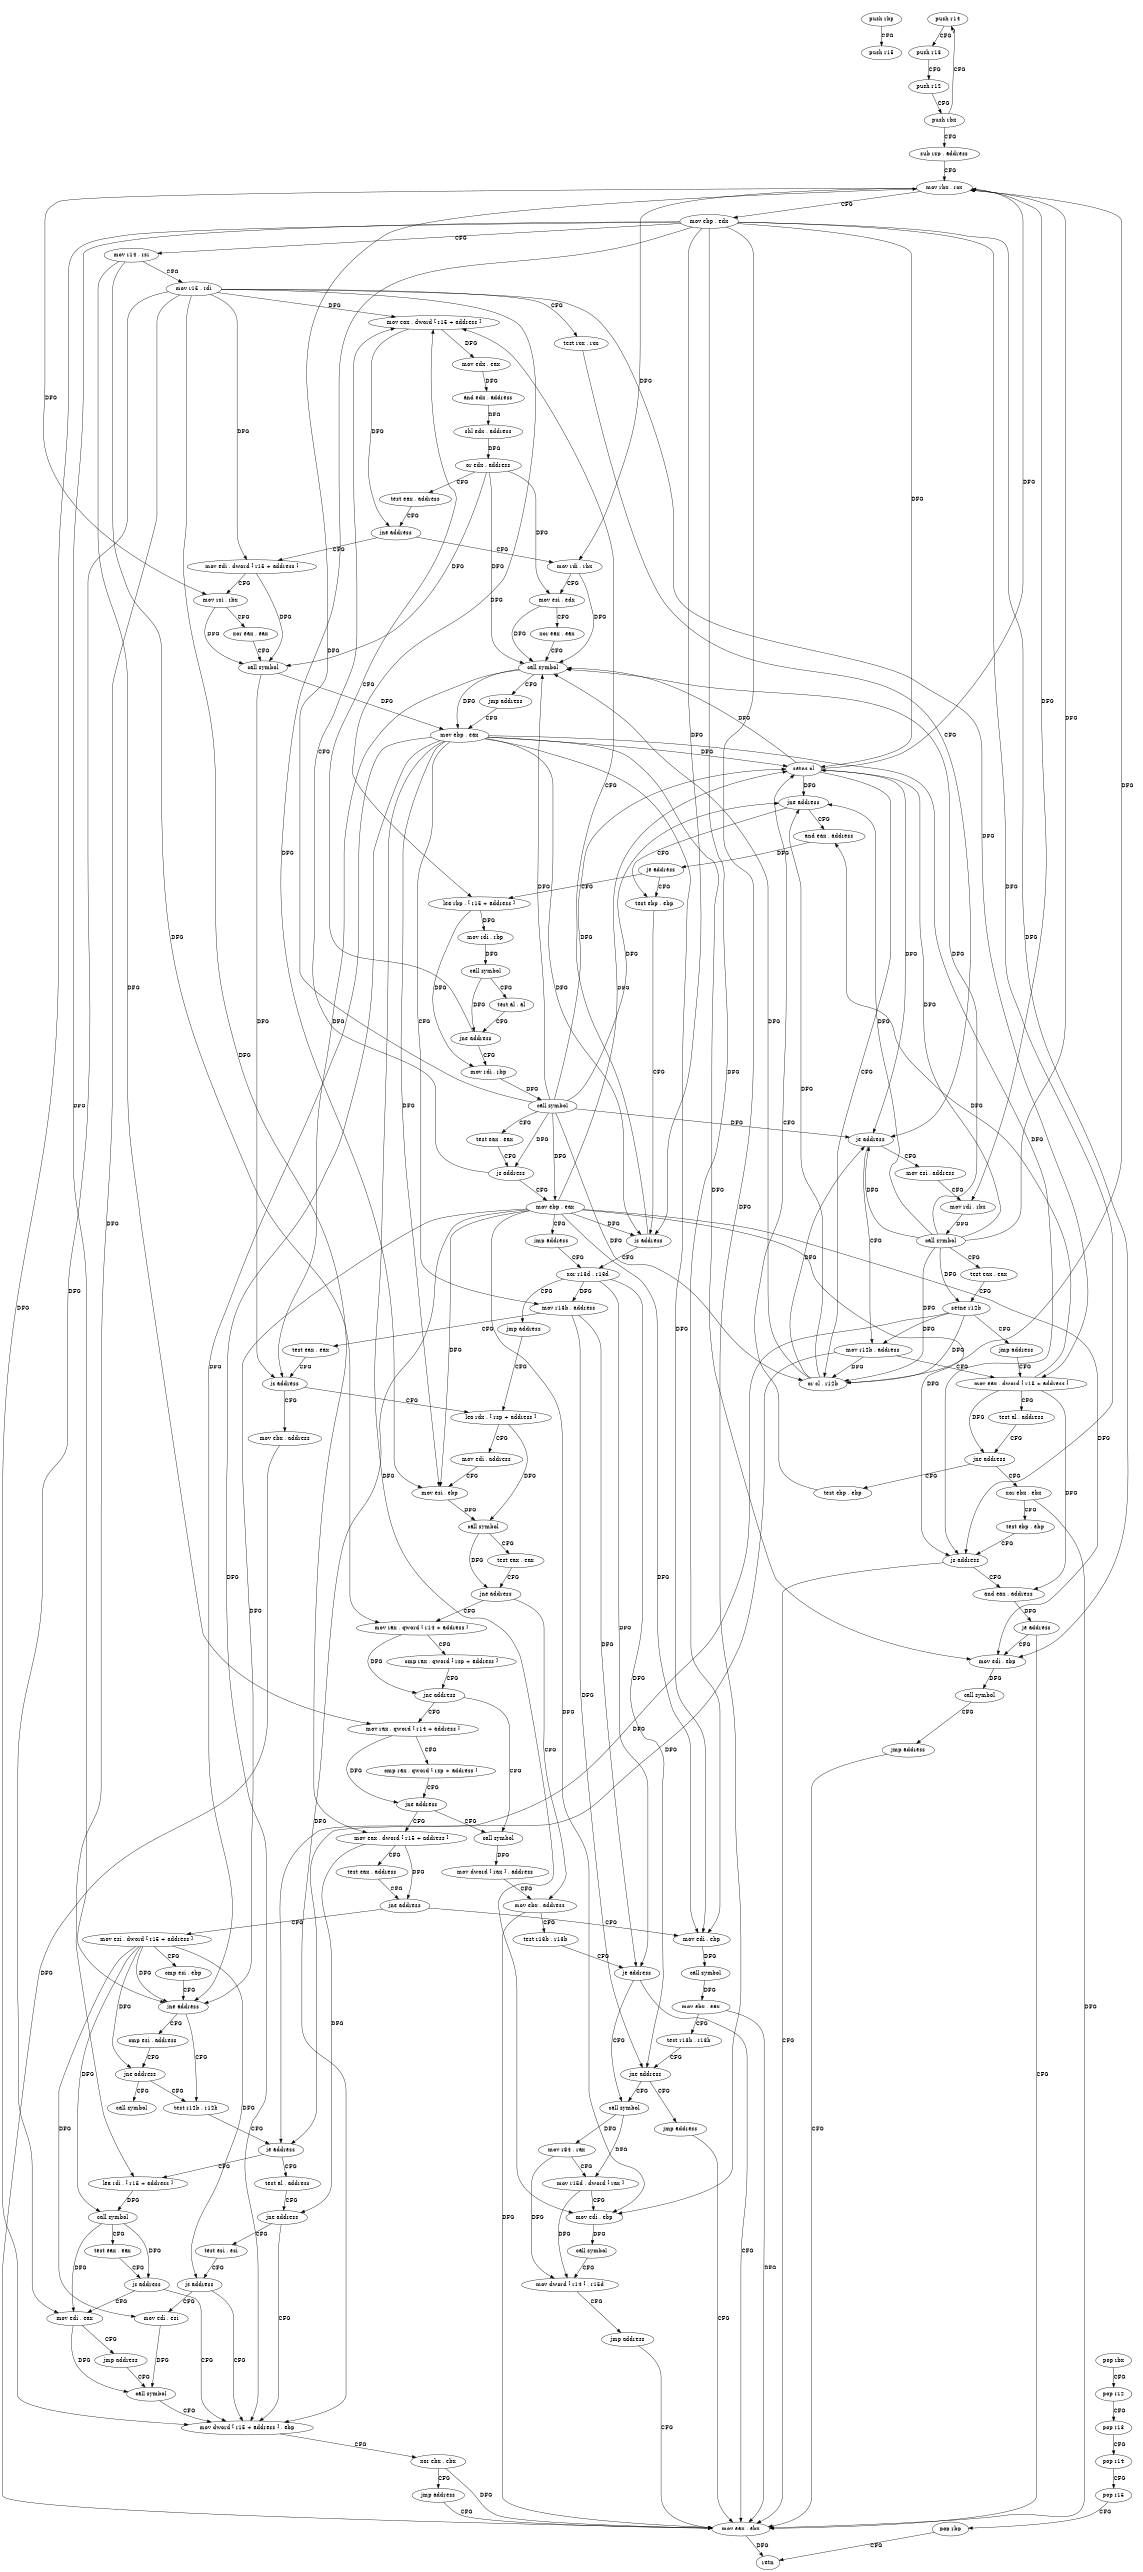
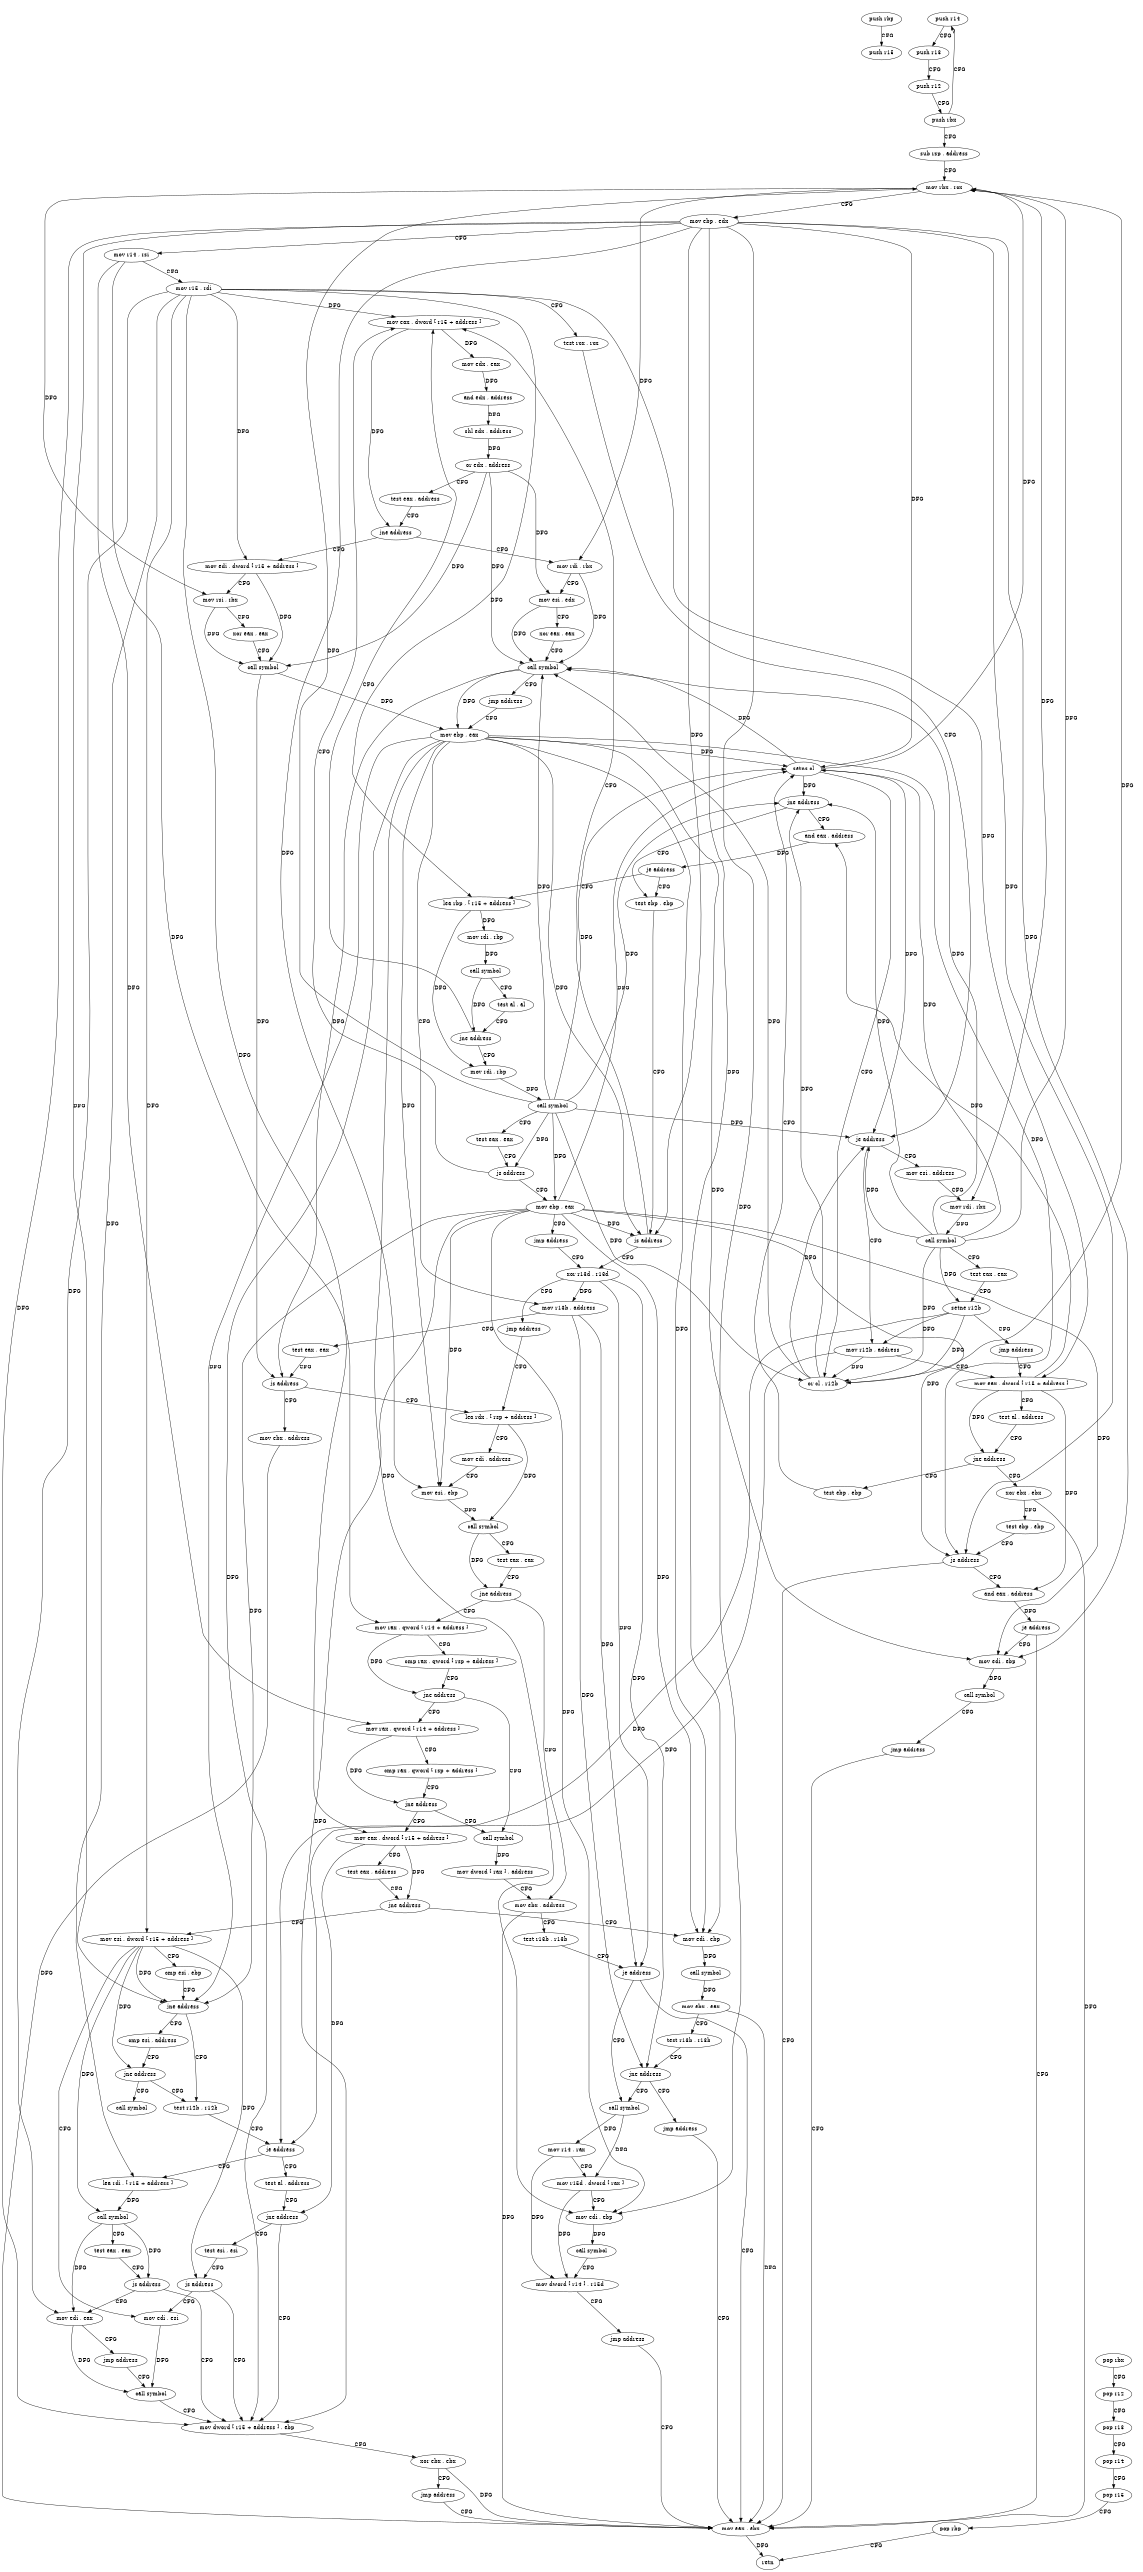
none -> (147, 1107)
(65, 2129) -> (65, 2129)
(567, 2150) -> (567, 2150)
